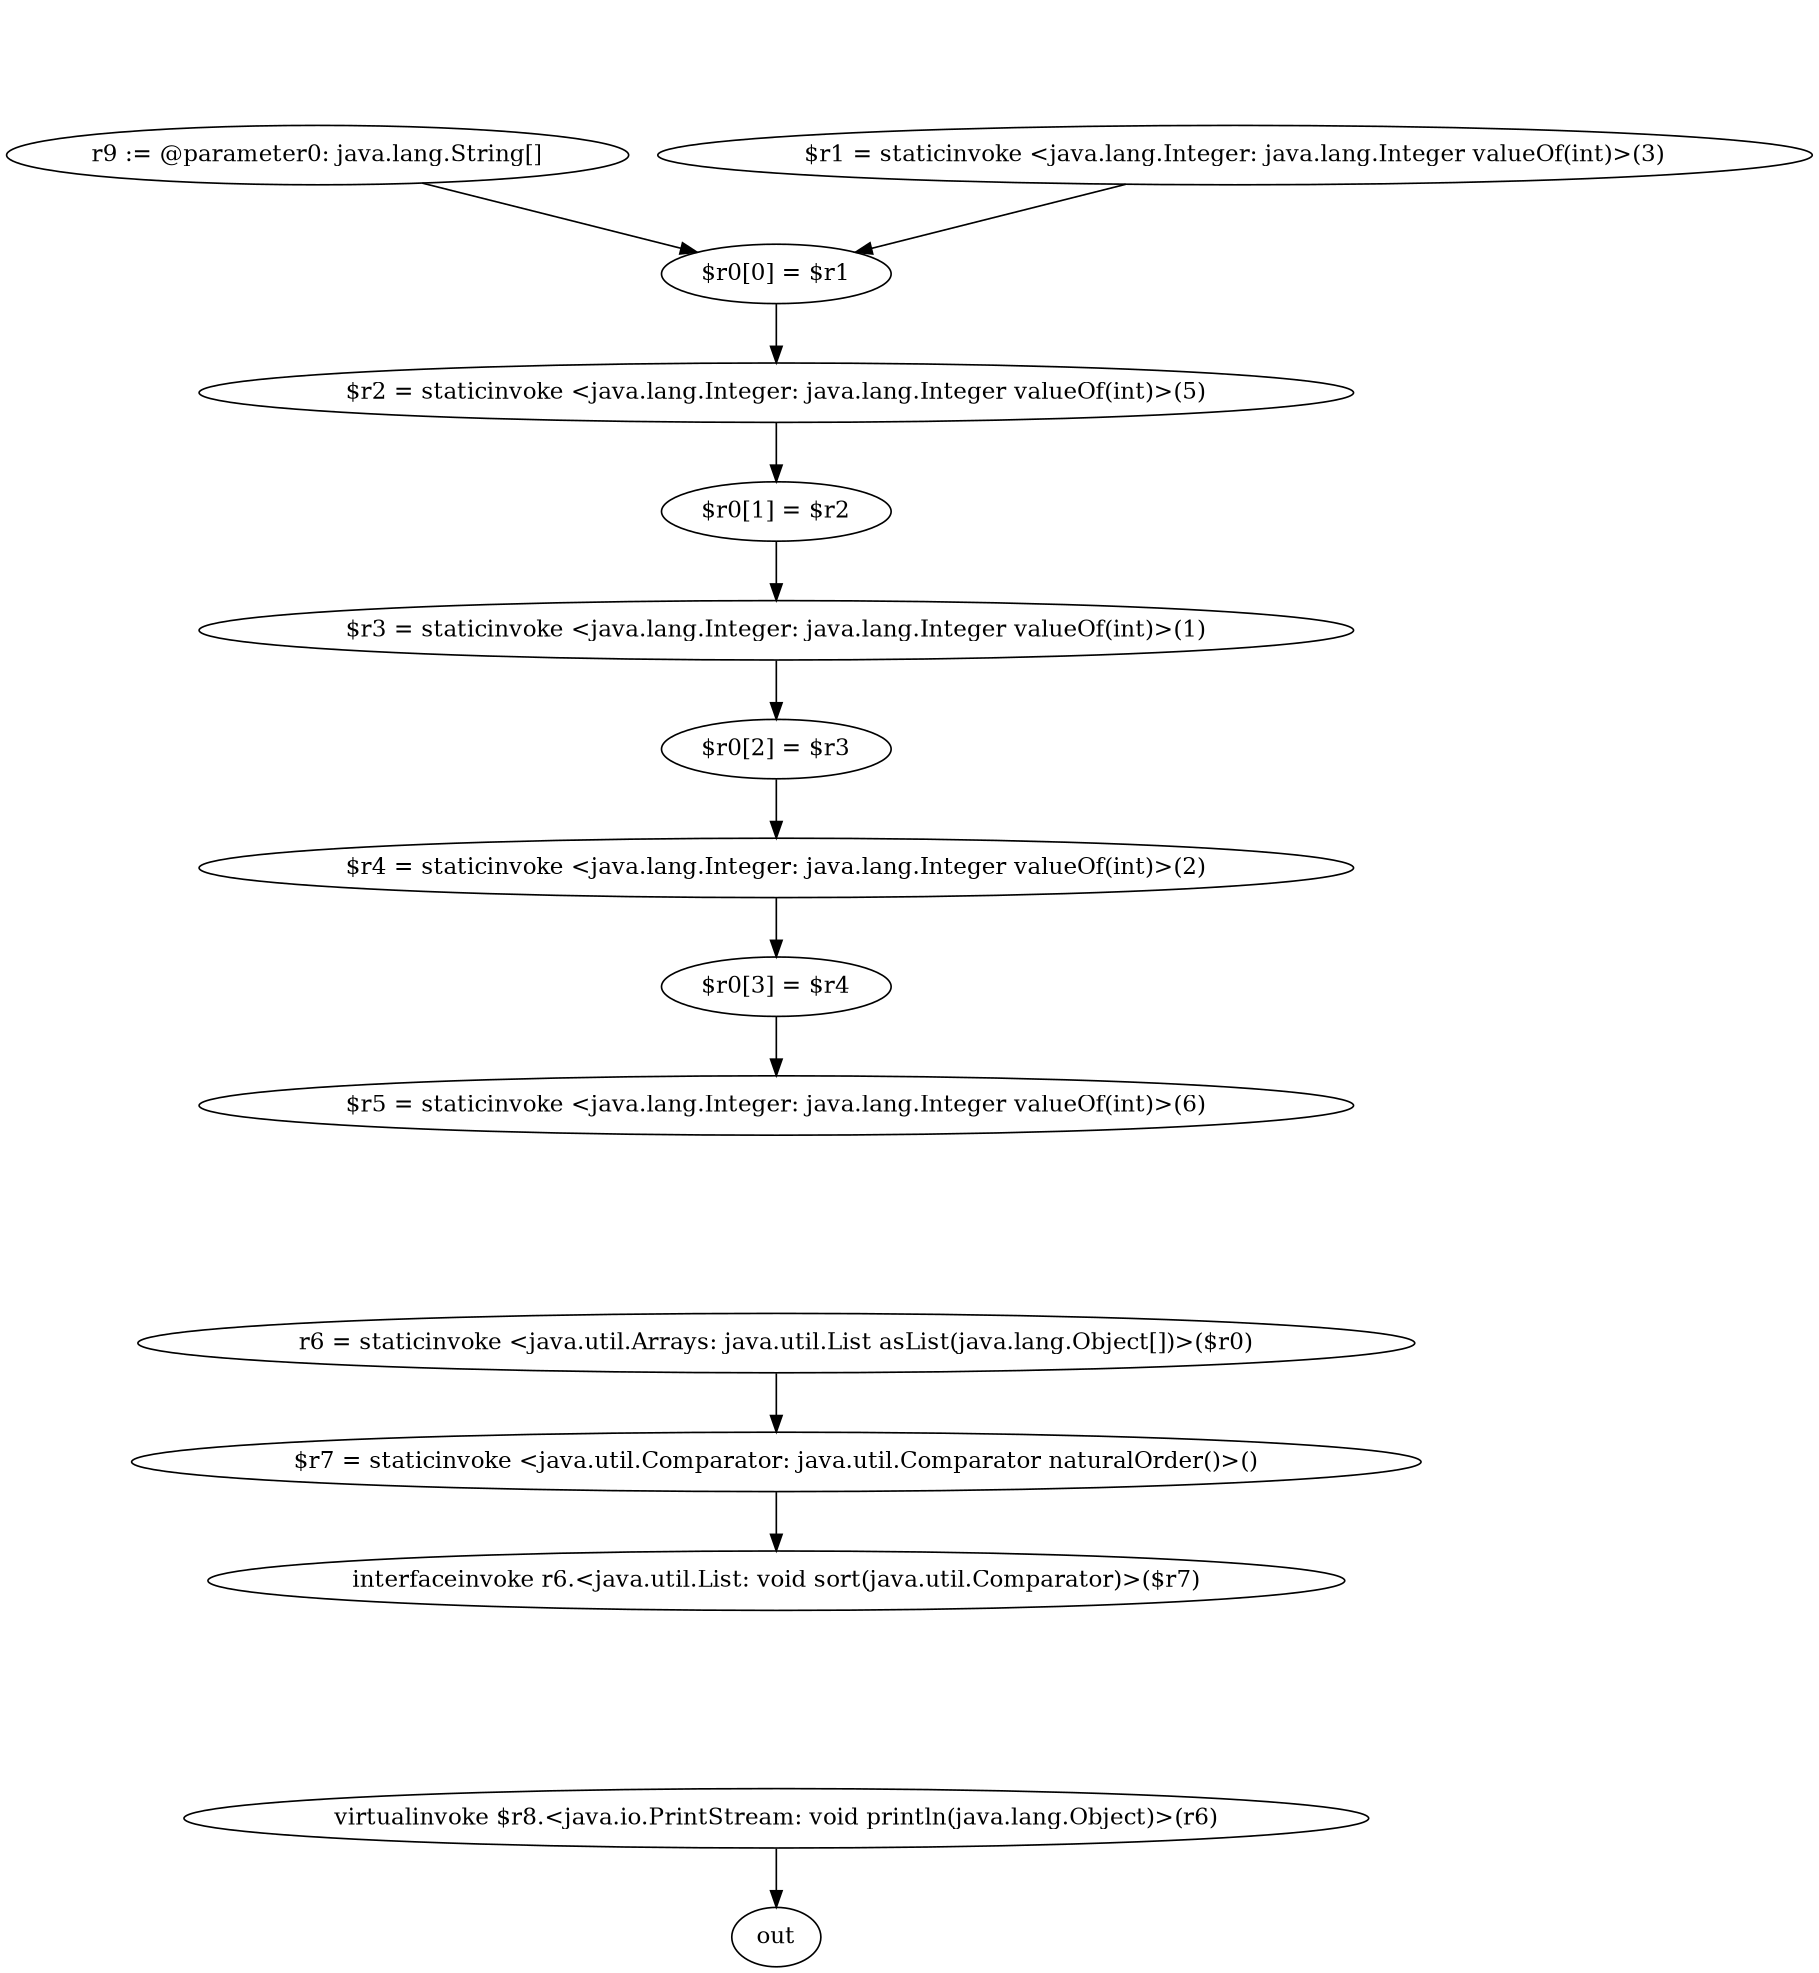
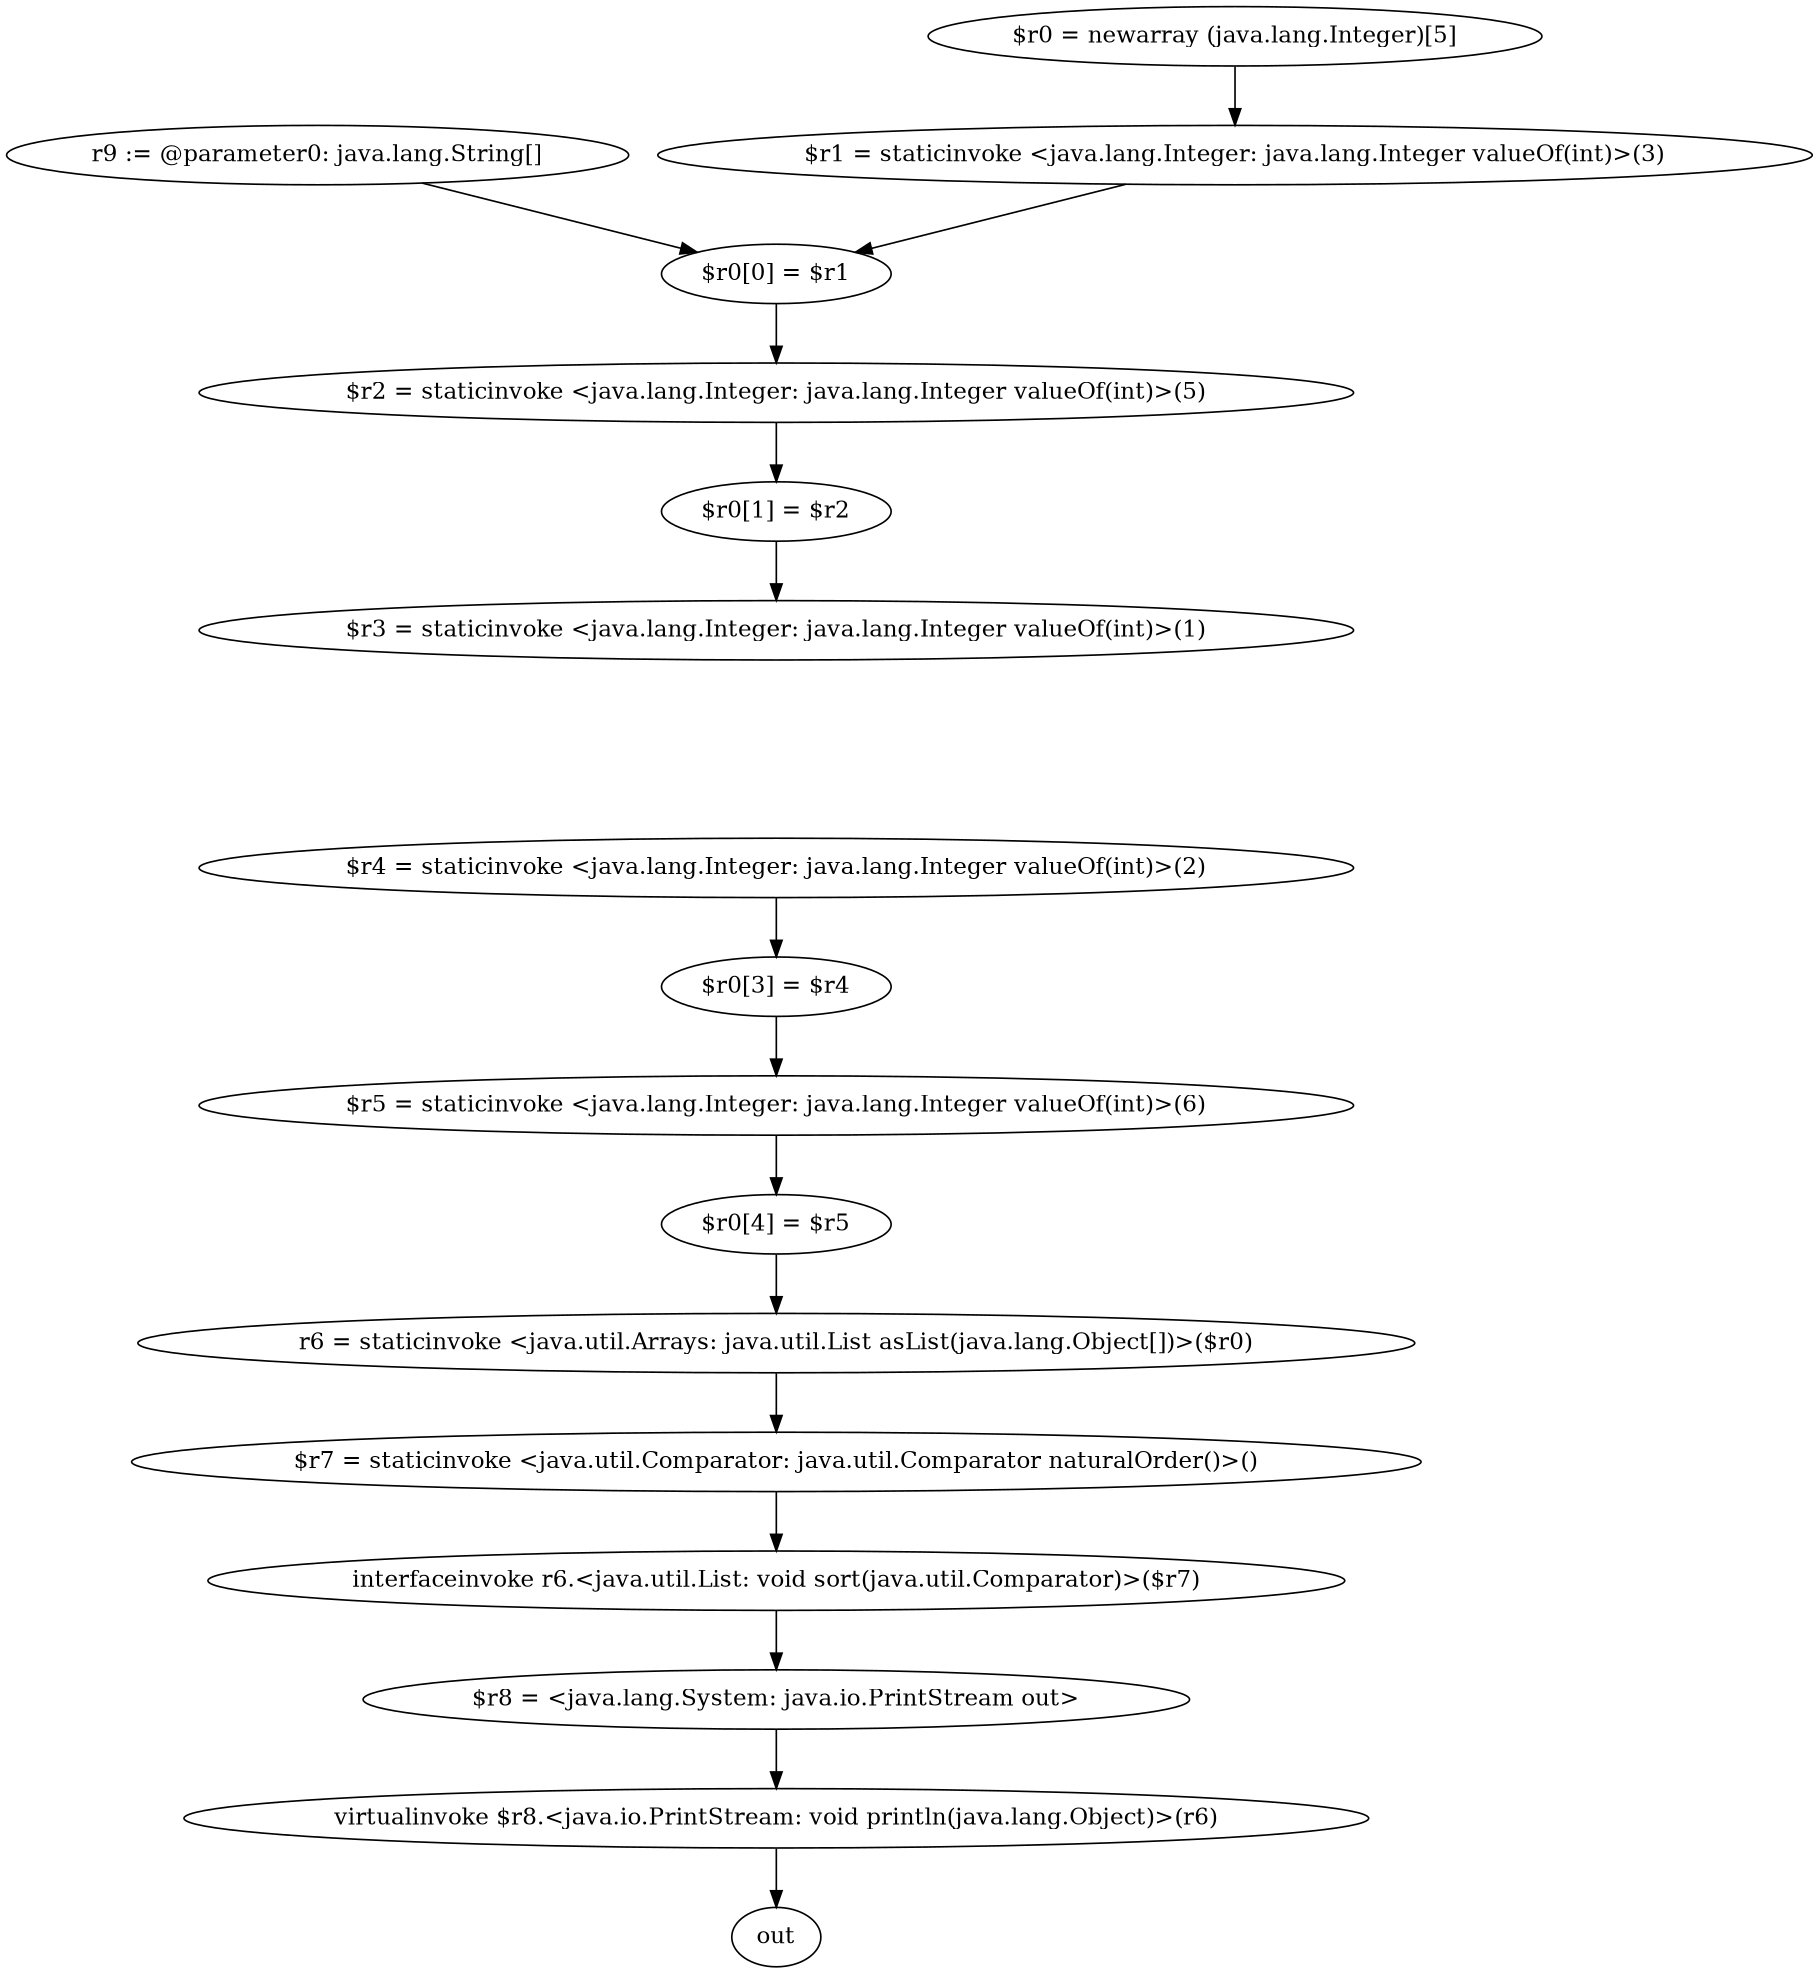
none -> (1235, 36)
(776, 749) -> none
none -> (776, 1224)
none -> (776, 1700)
